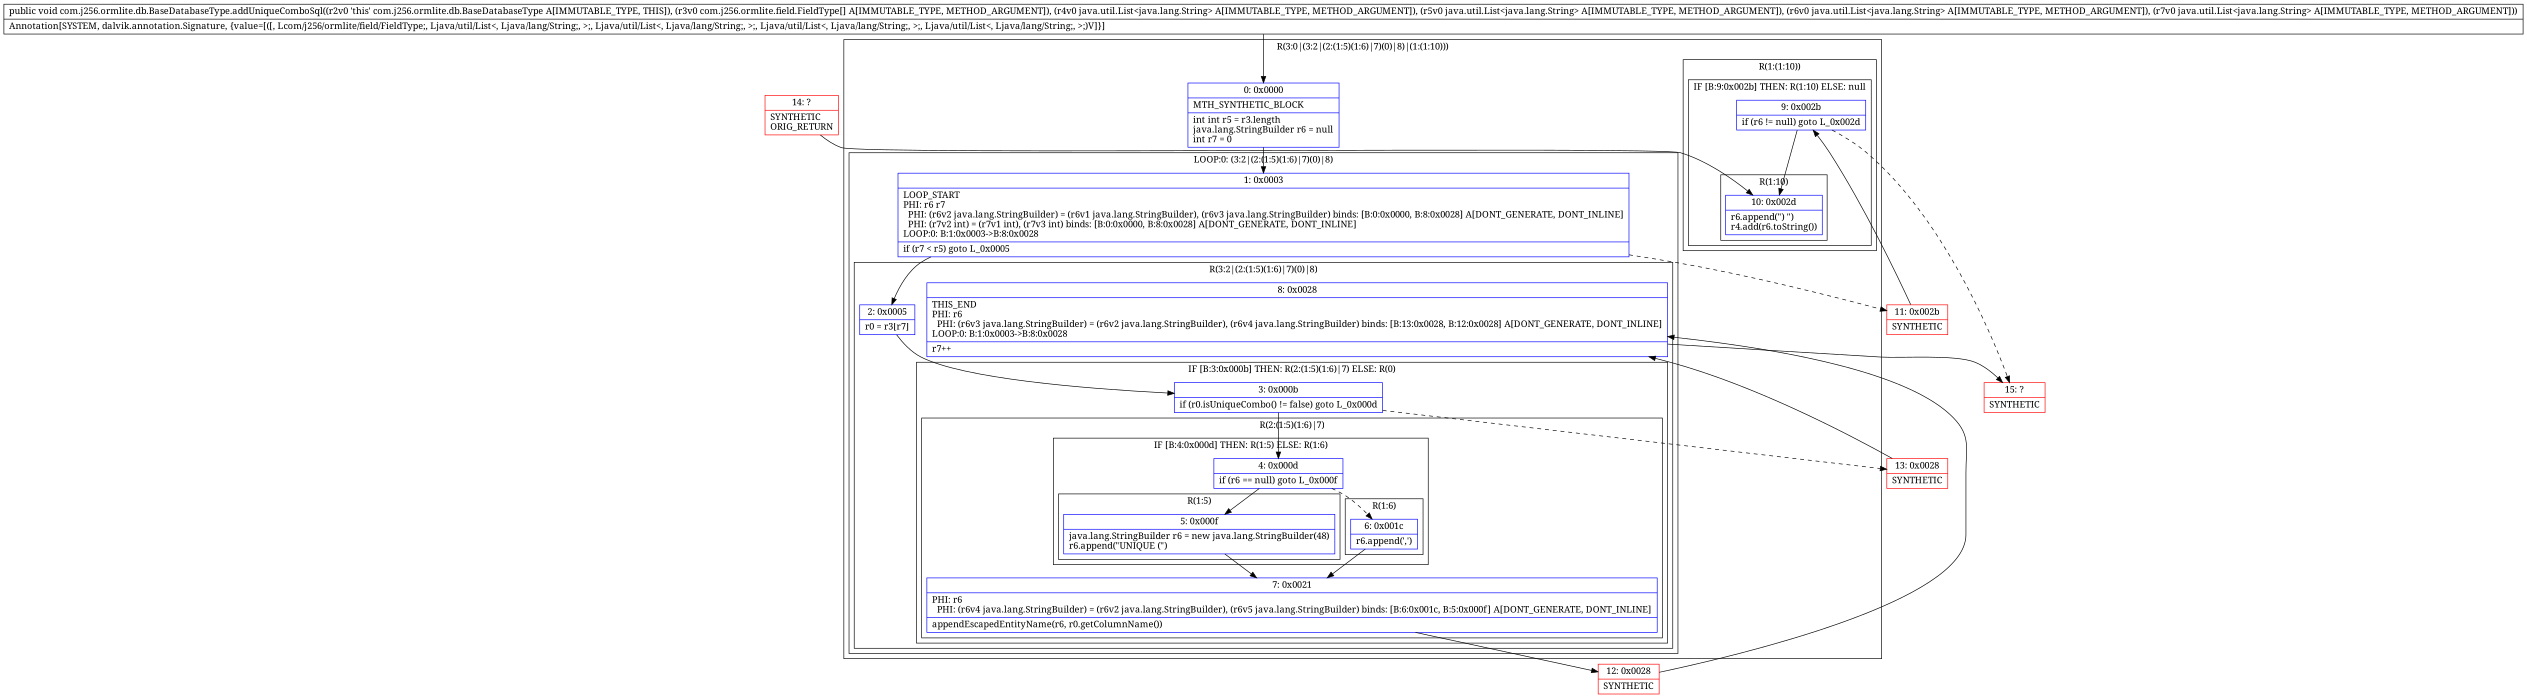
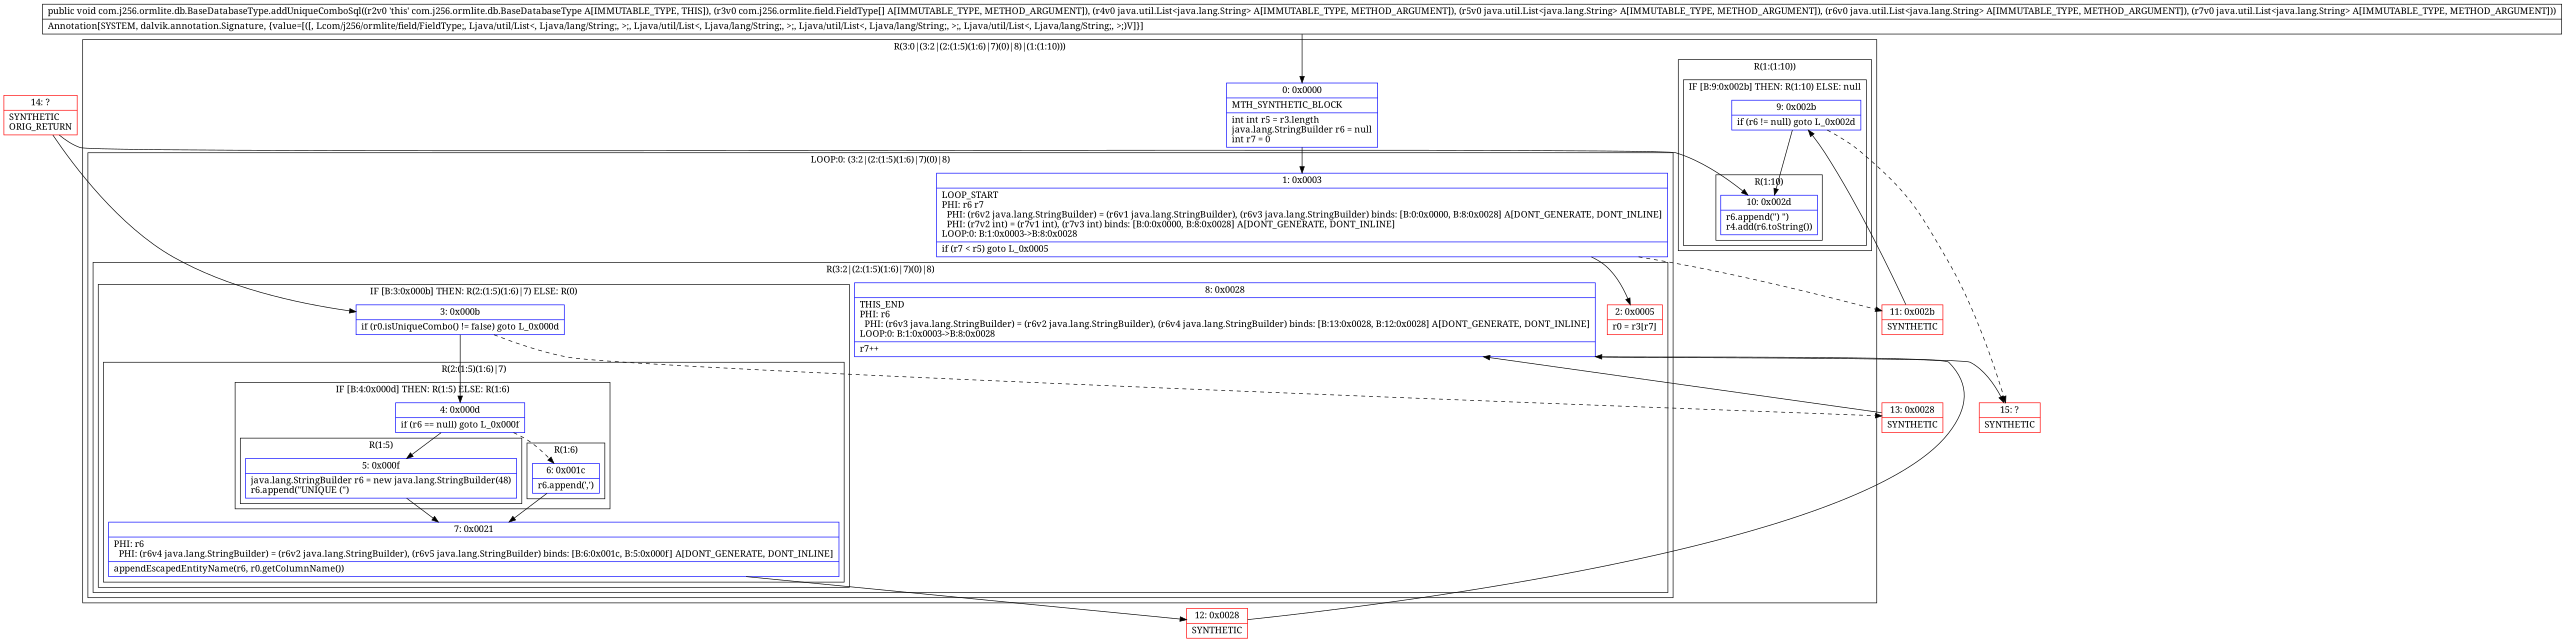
(887, 320) -> (1635, 320)
(1026, 381) -> (171, 256)
